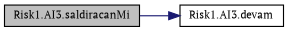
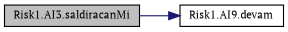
(232, 16) -> (232, 16)
